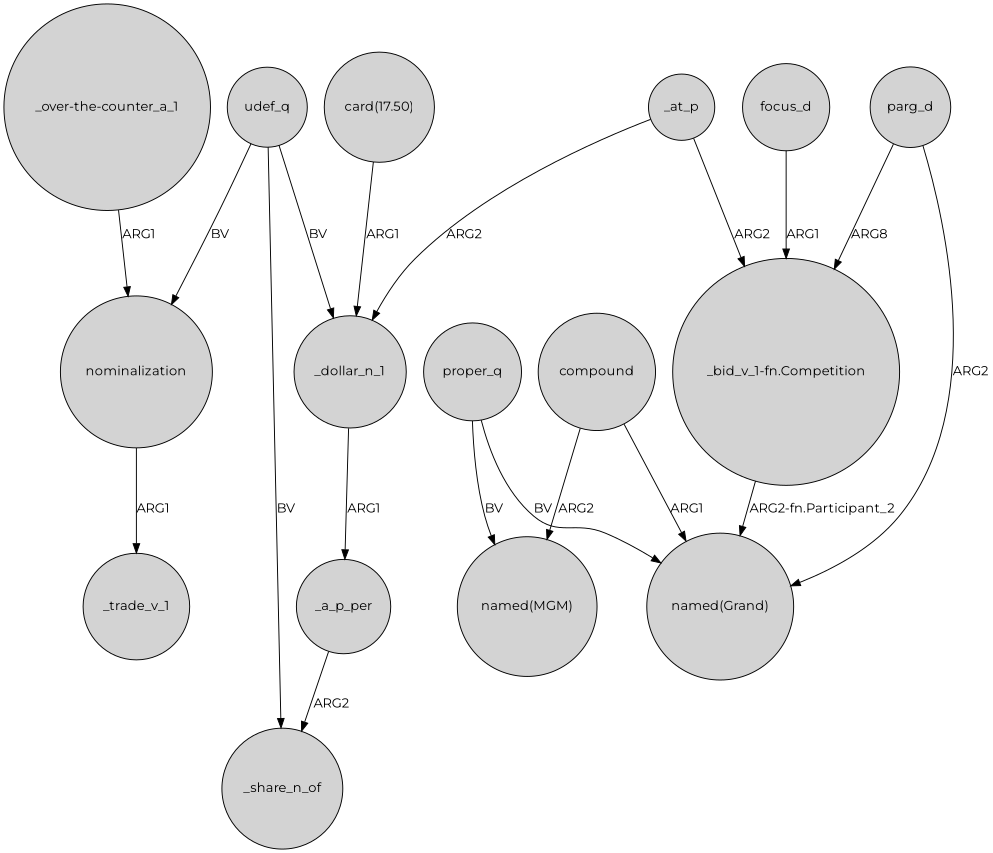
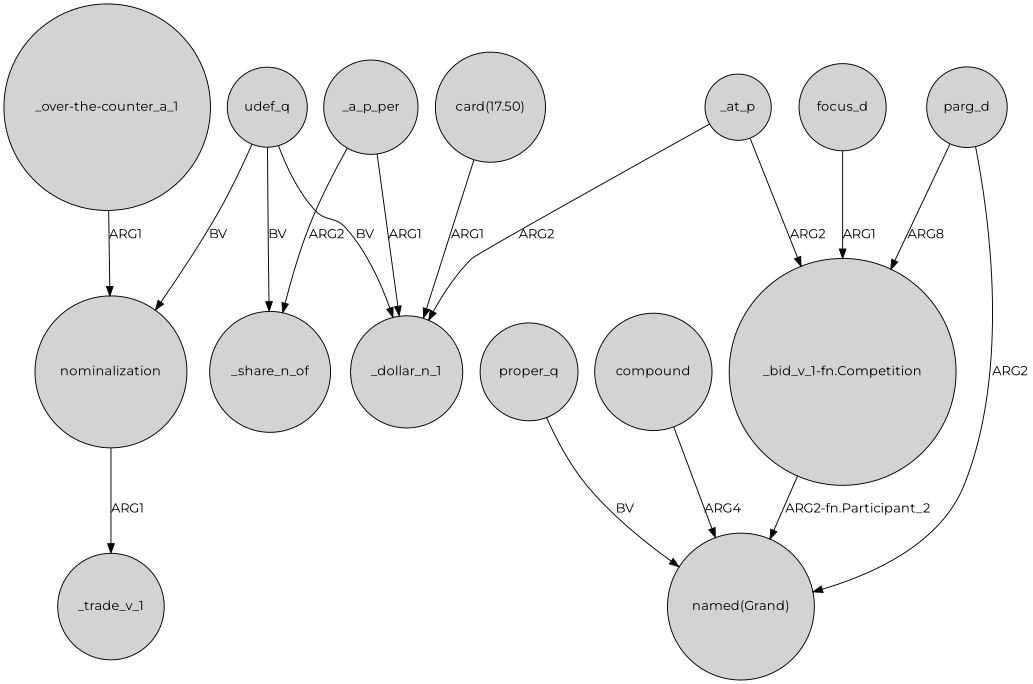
(347, 489) -> (387, 230)
(687, 509) -> (723, 509)
(527, 607) -> none
